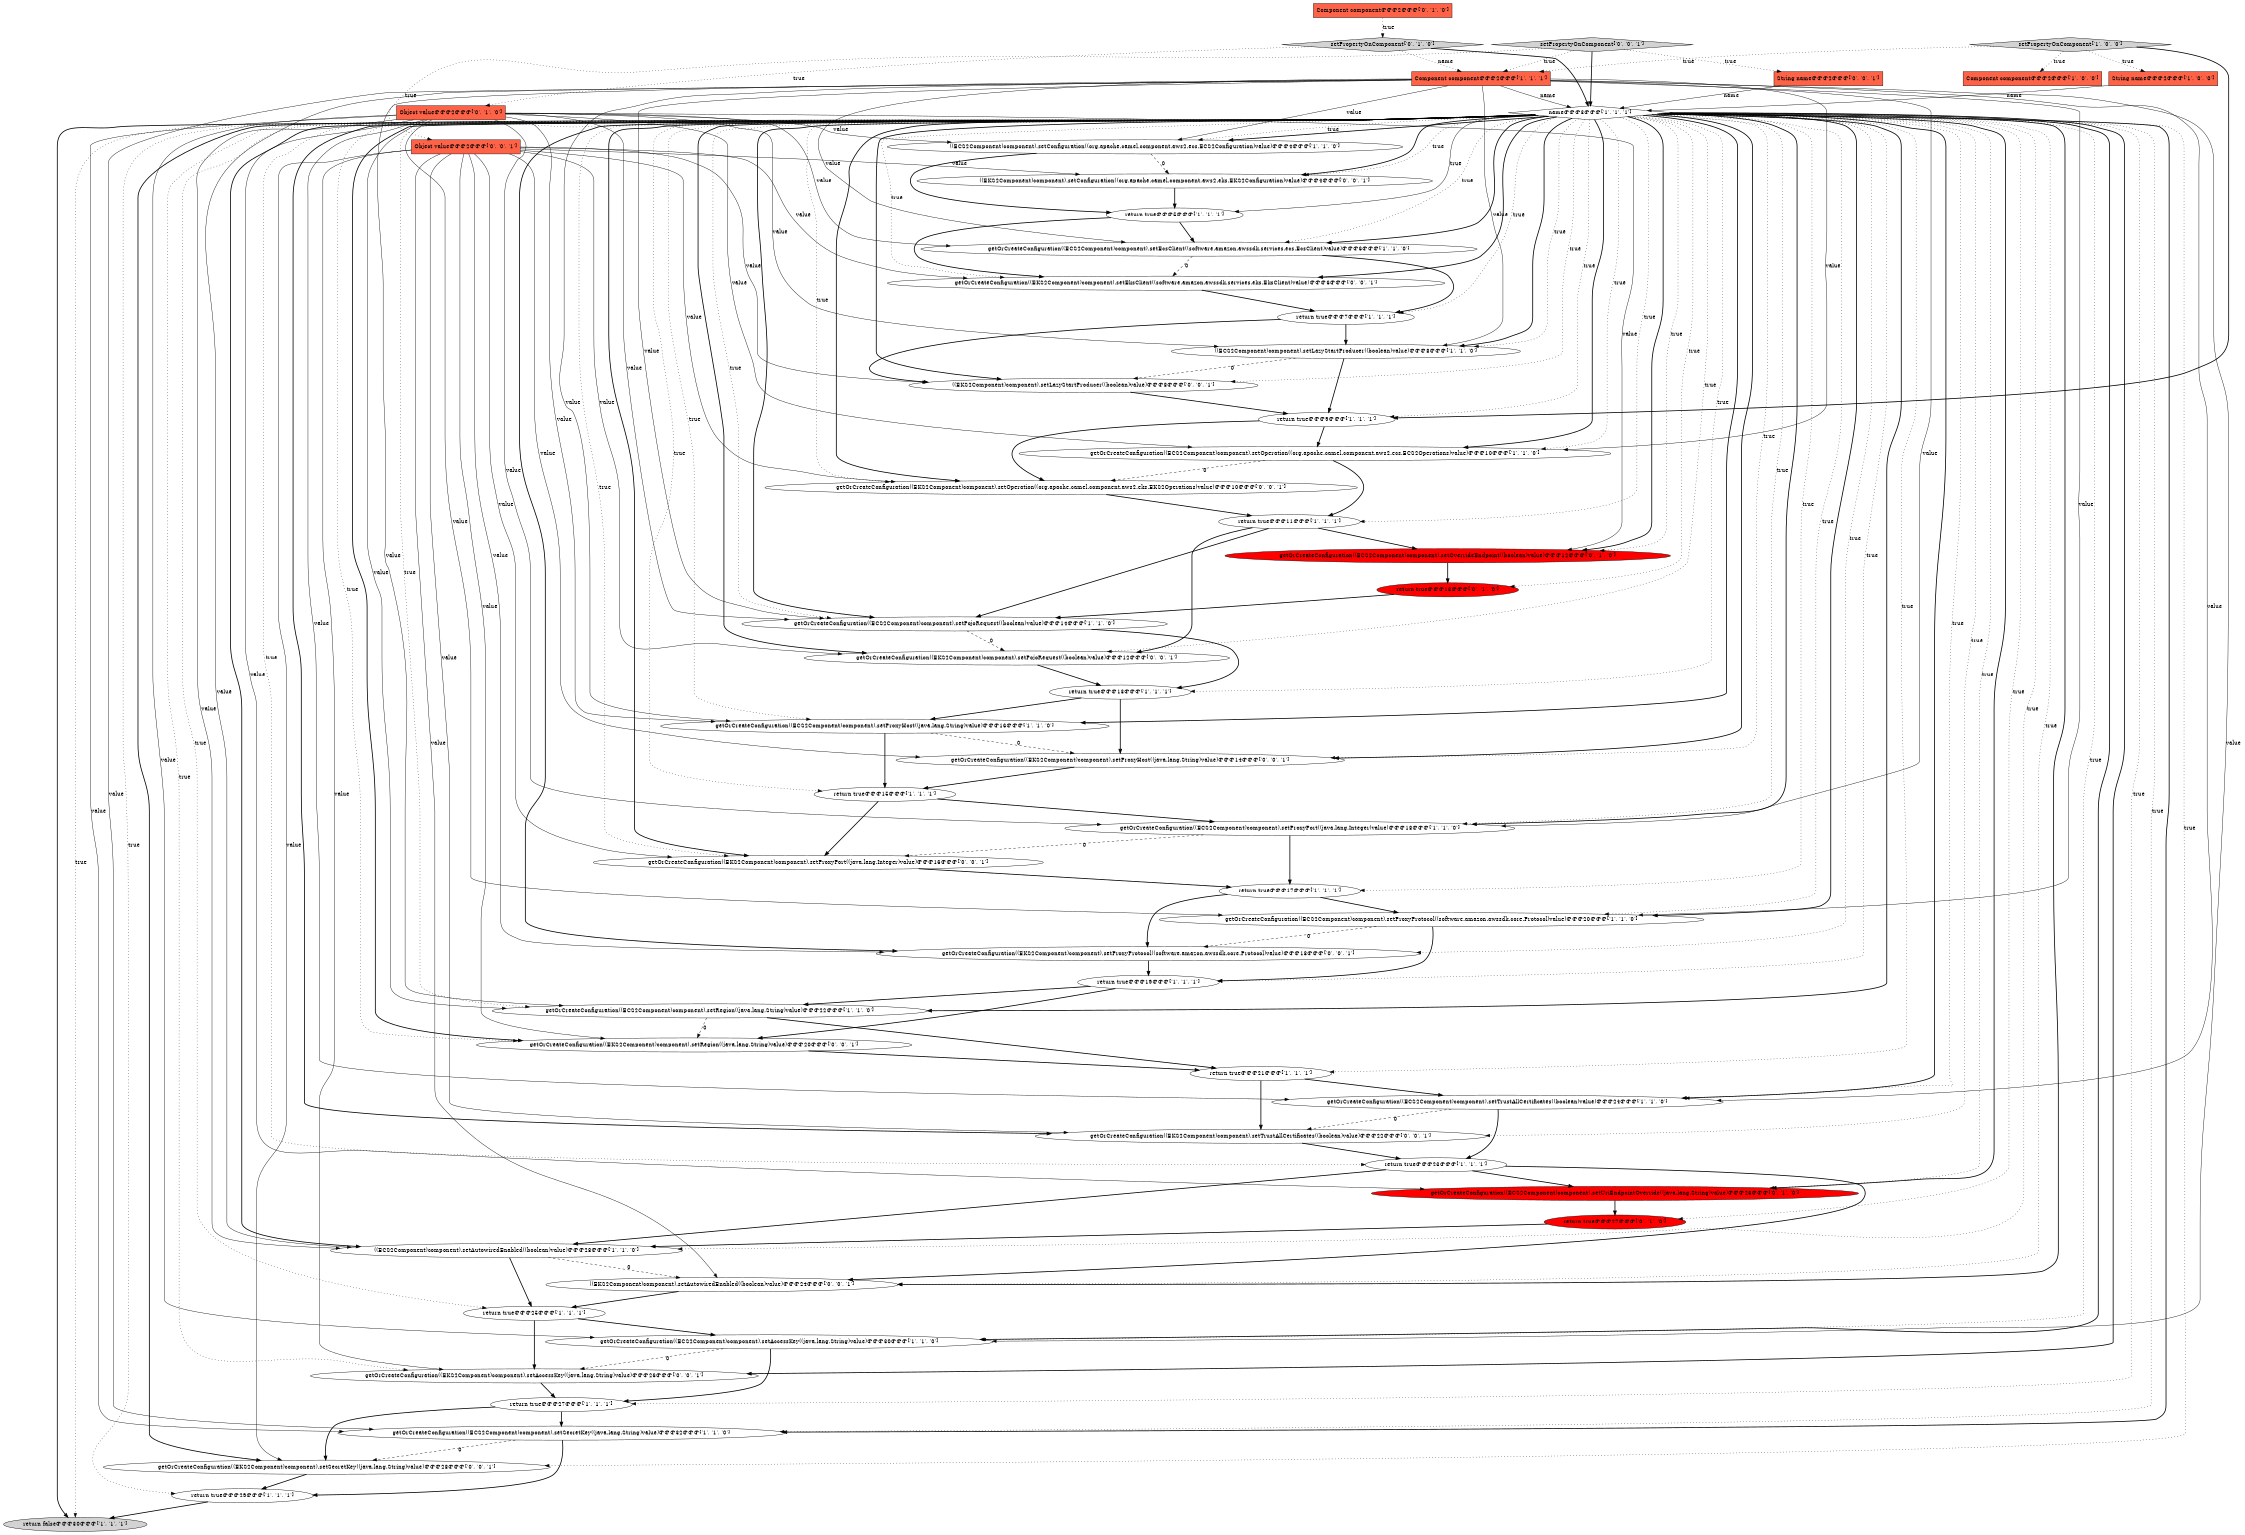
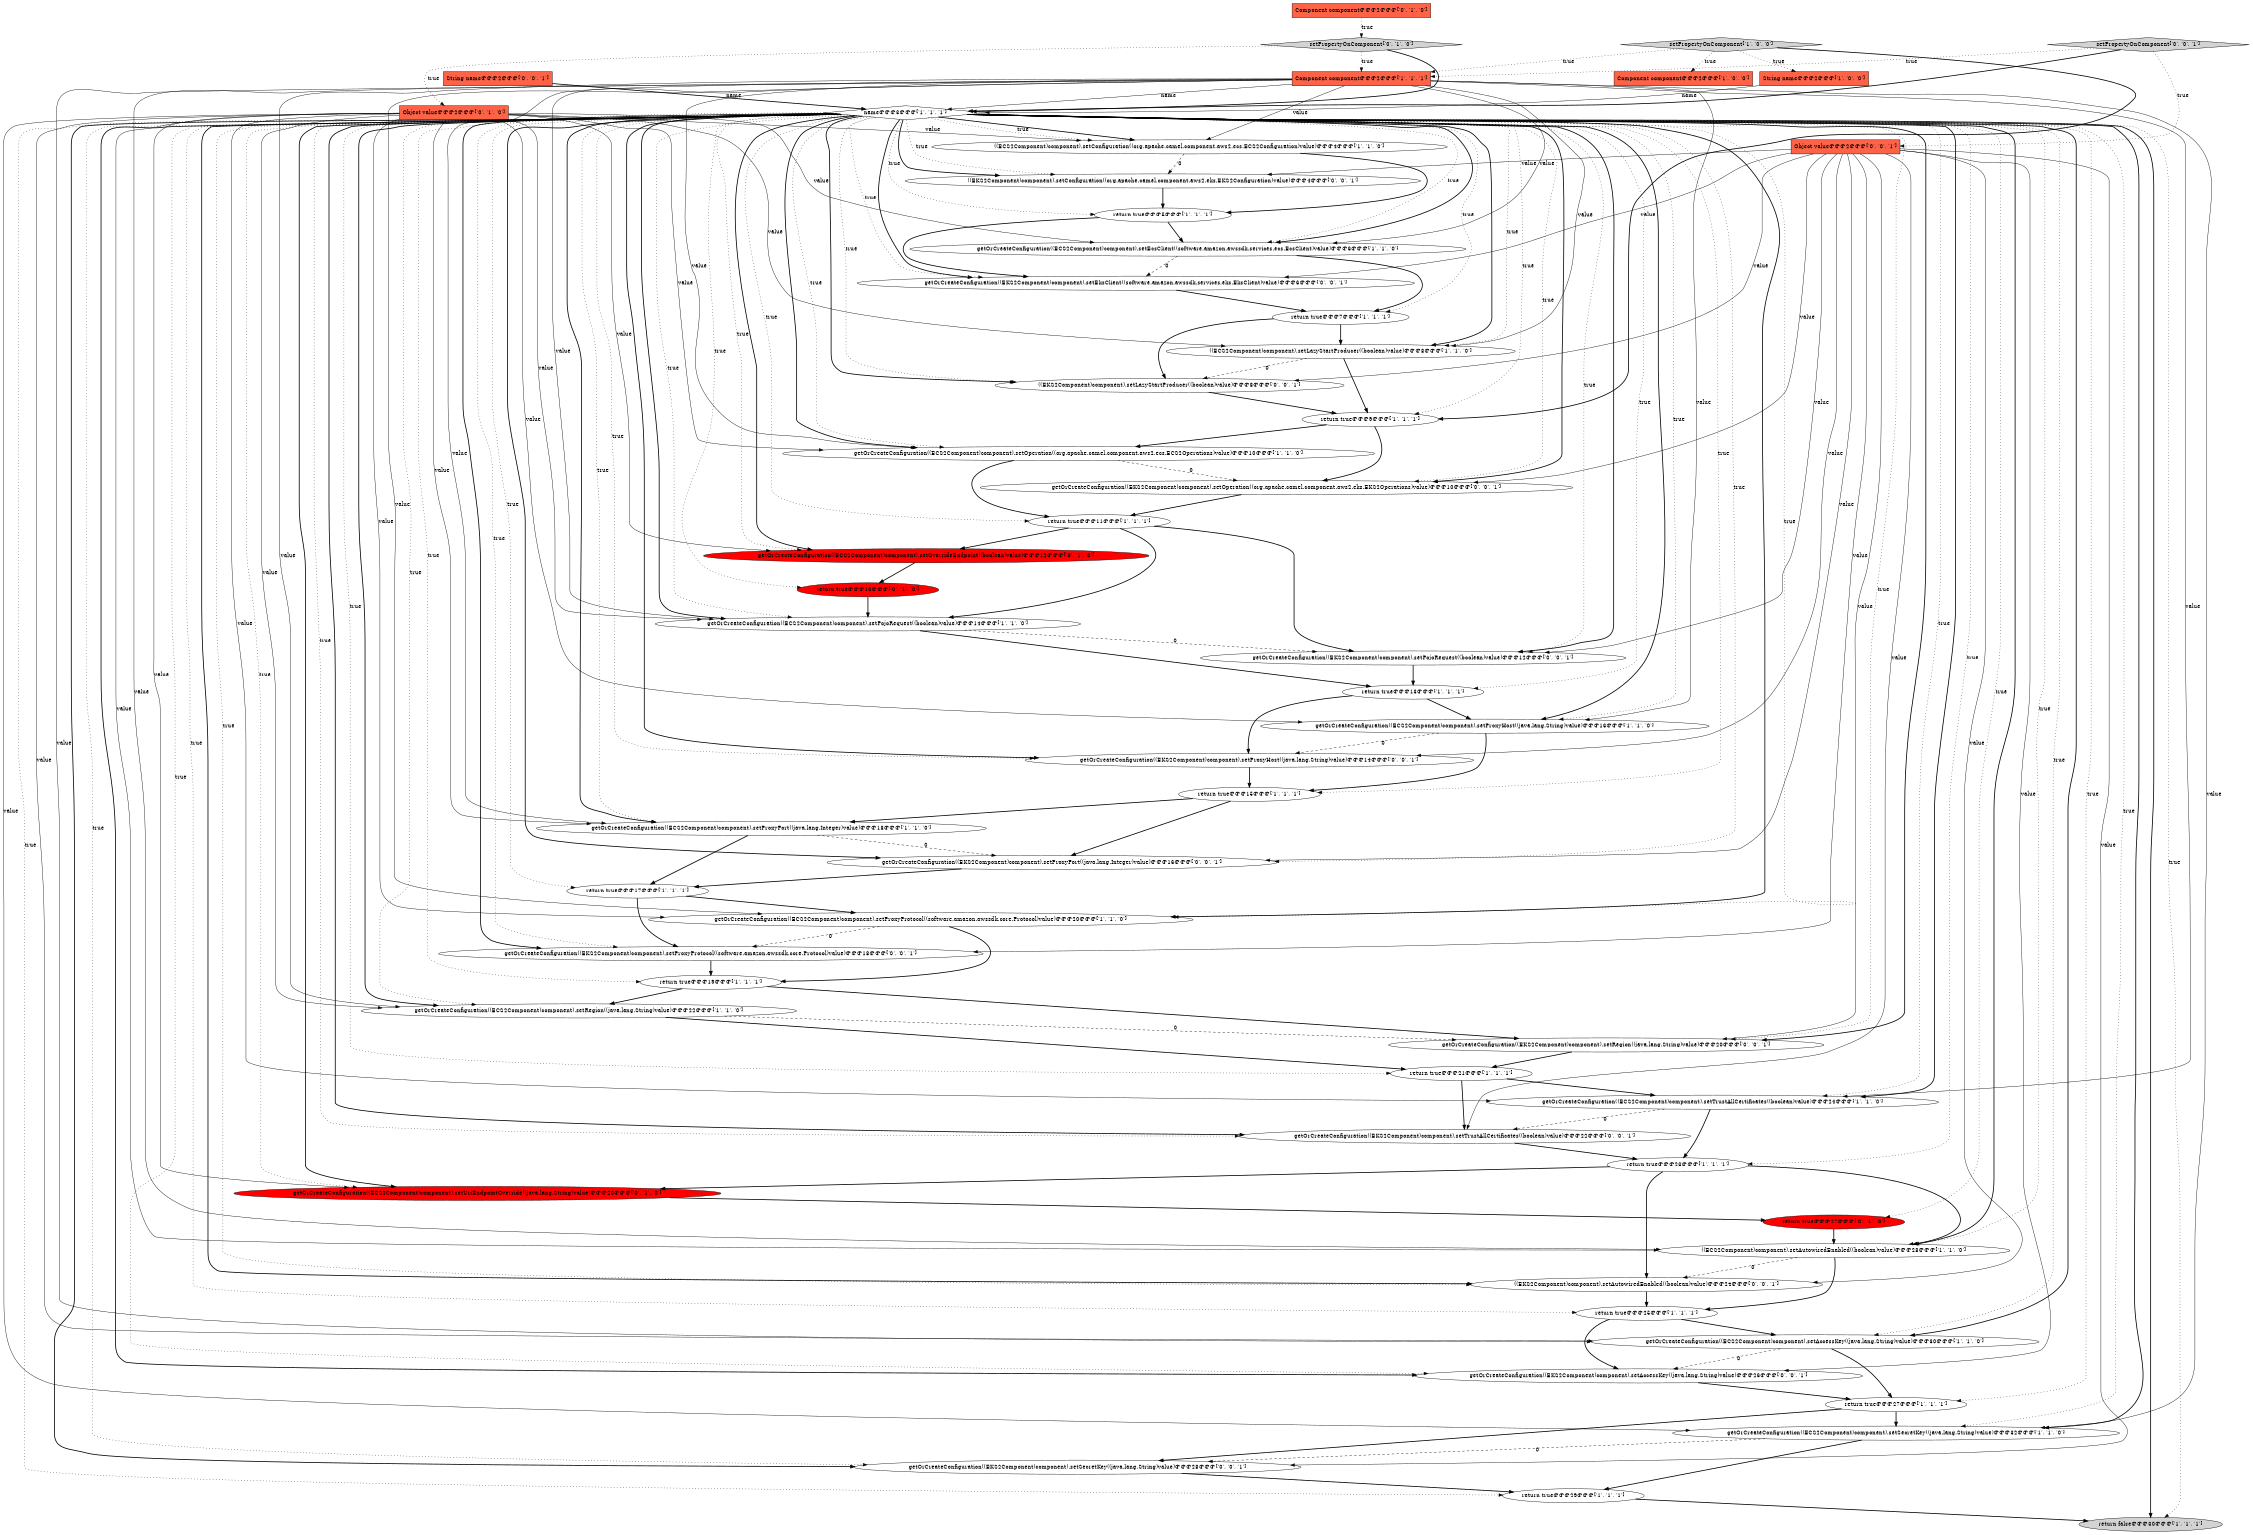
(1701, 60) -> none
(1446, 62) -> (1368, 62)
(1702, 97) -> (707, 96)
(1405, 196) -> (957, 204)
